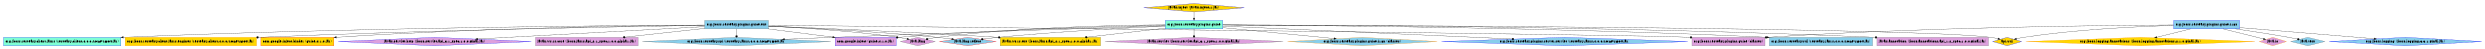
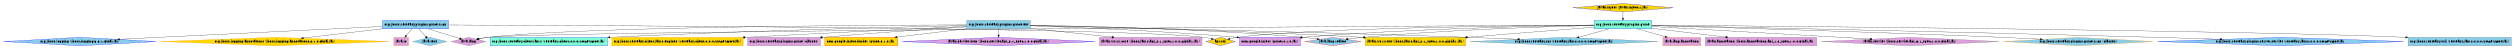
(1970, 28) -> (444, 34)
none -> (1682, 42)
(2273, 42) -> (401, 42)
